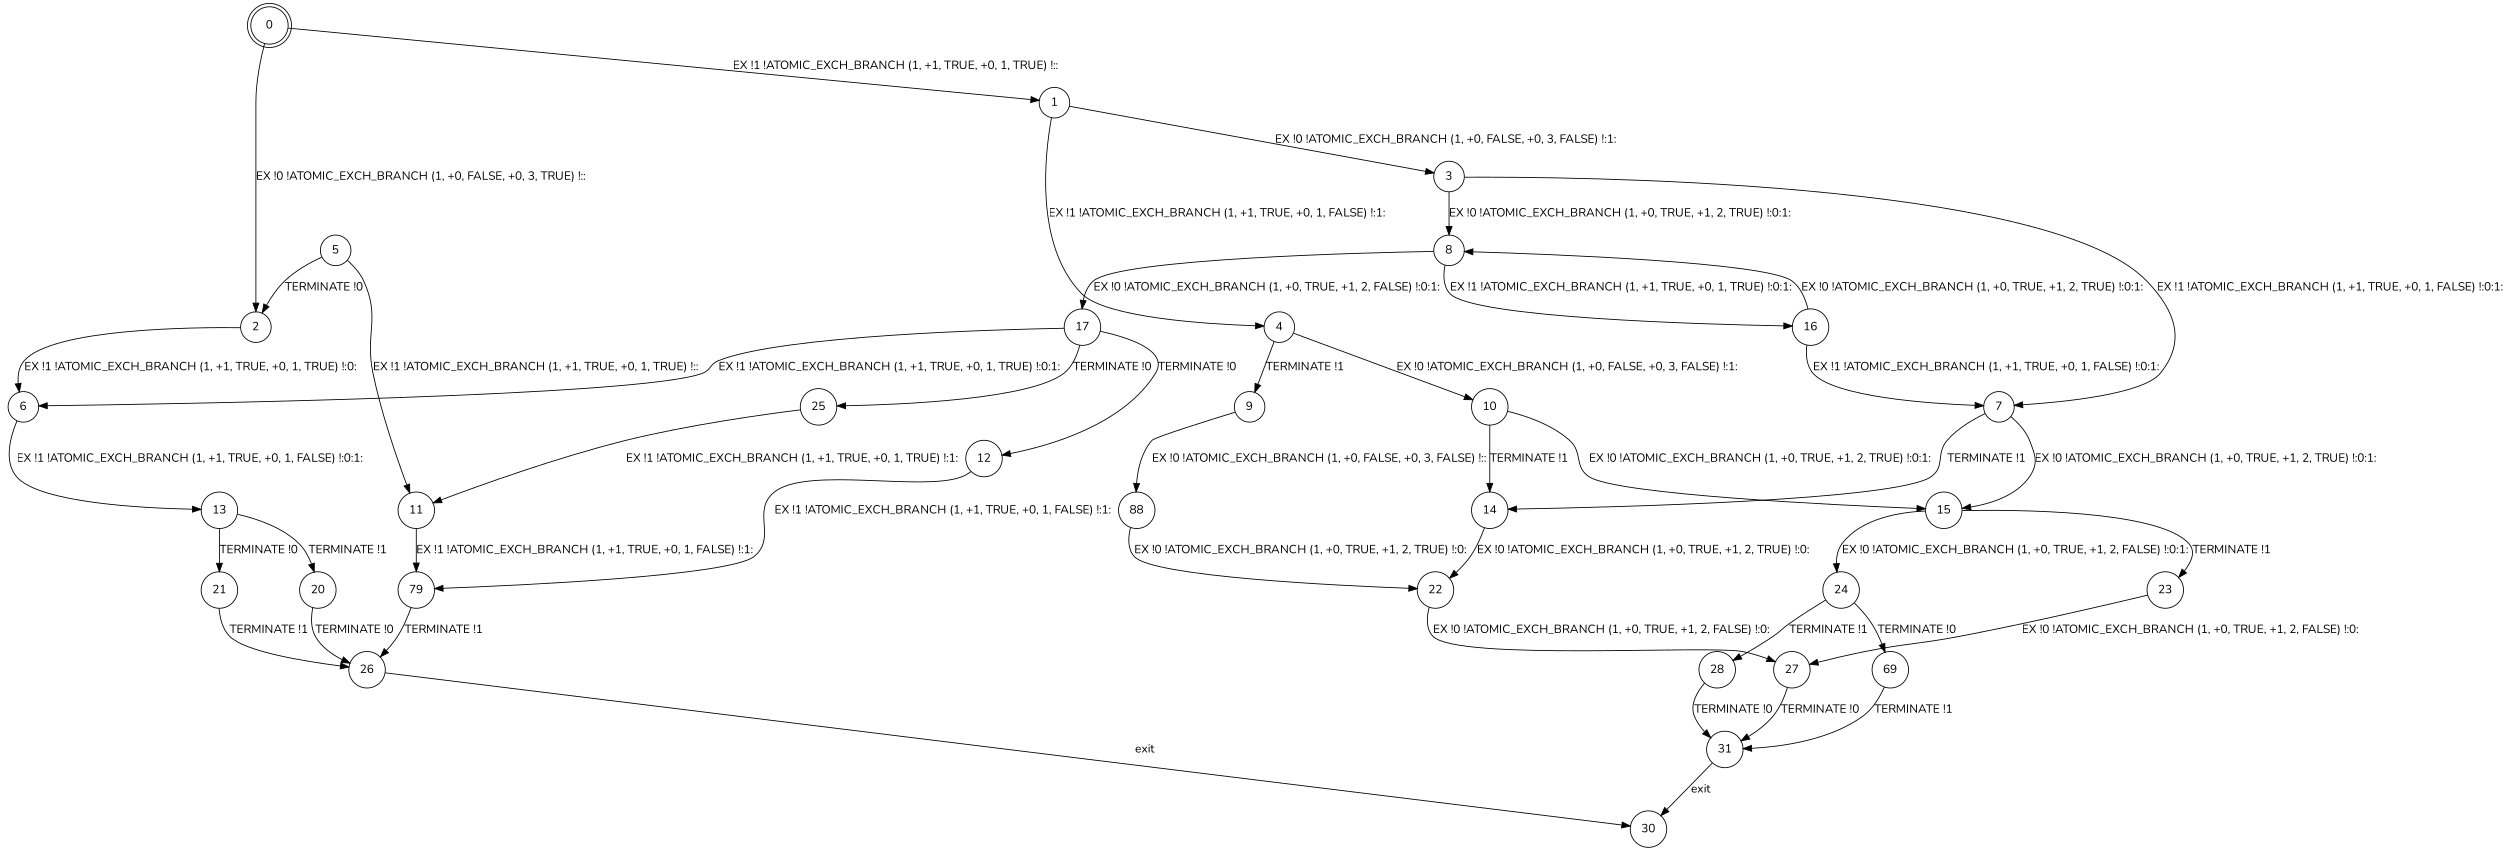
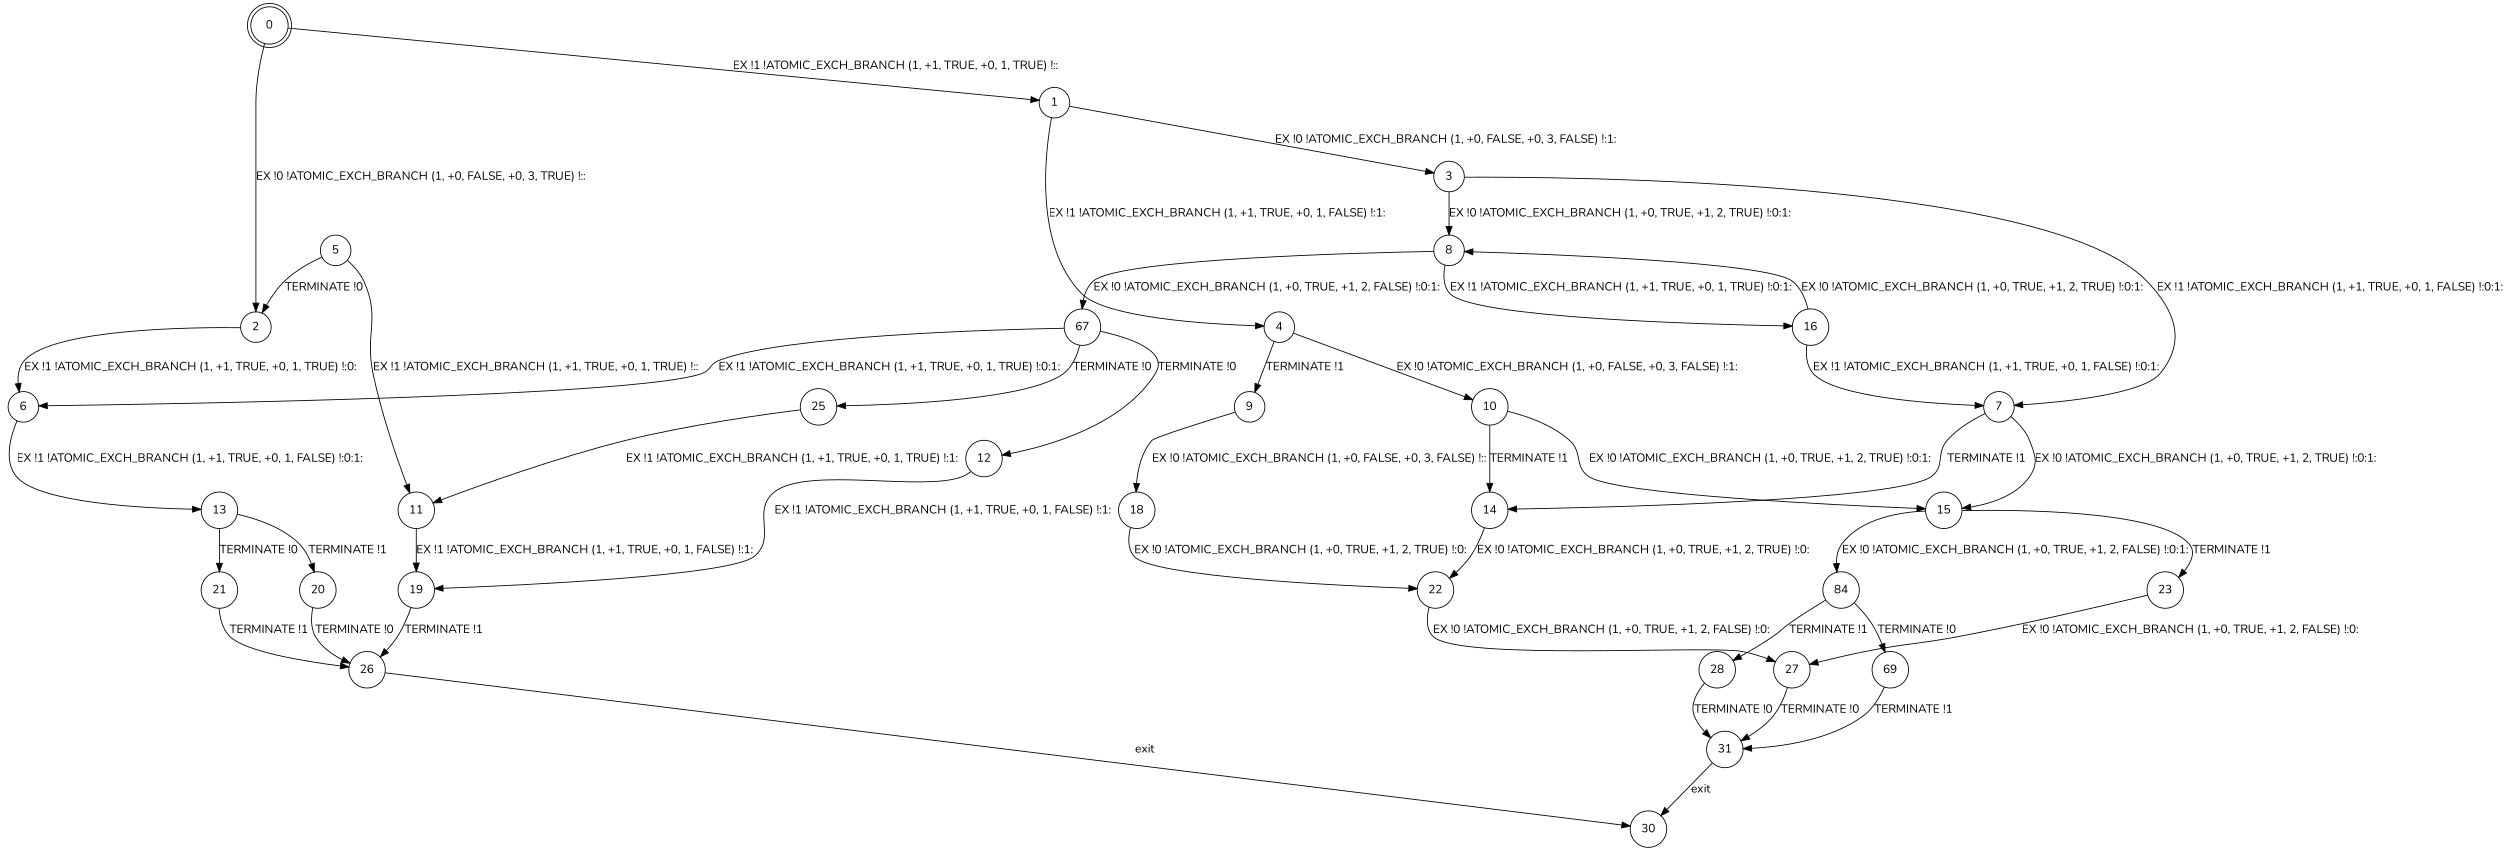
(1082, 327) -> (1082, 327)
(1137, 510) -> (1137, 510)
(416, 590) -> (416, 590)
(1841, 590) -> (1841, 590)
